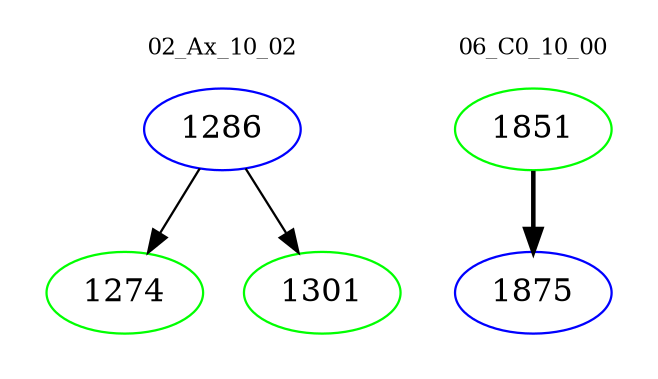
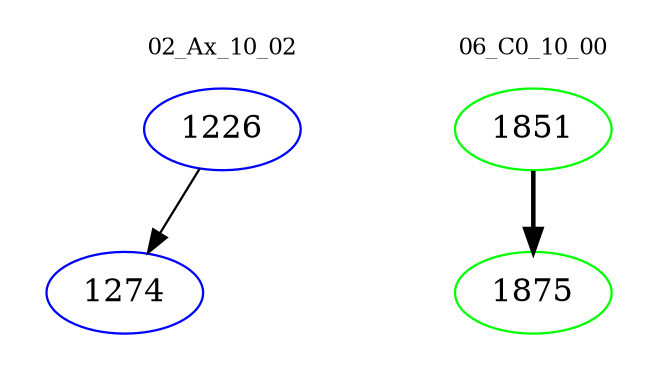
(222, 129) -> (222, 129)
(125, 293) -> (125, 293)
(322, 293) -> none
(533, 293) -> (533, 293)
